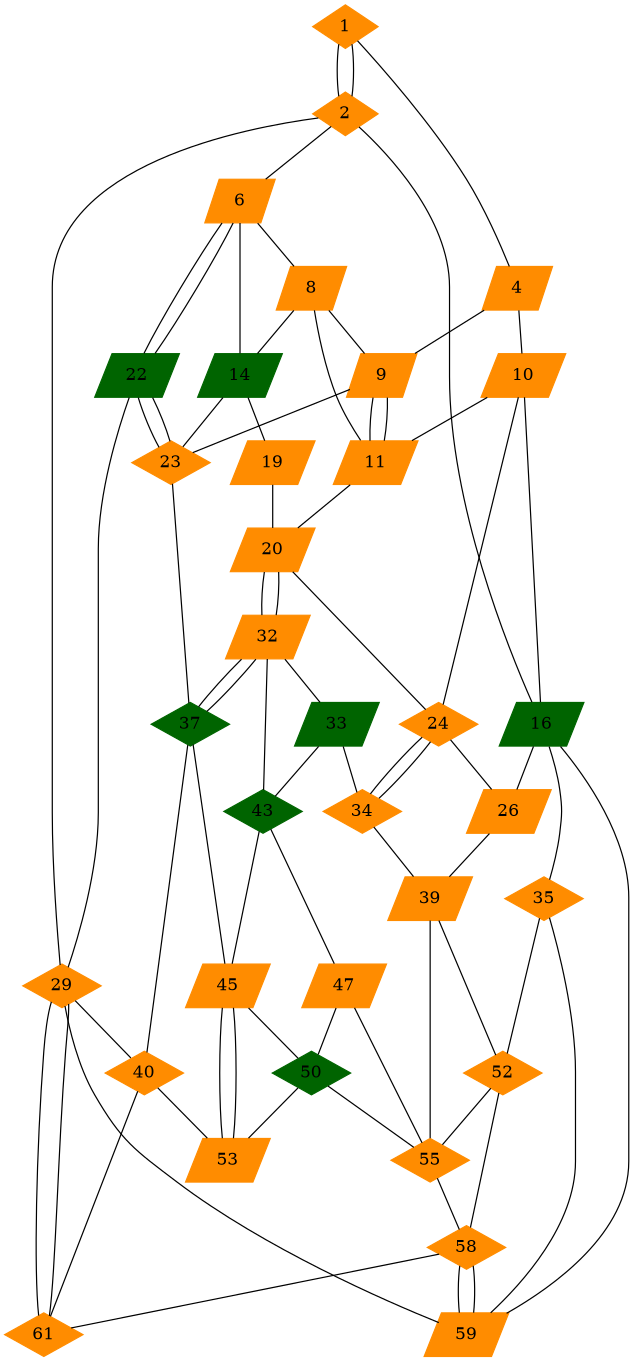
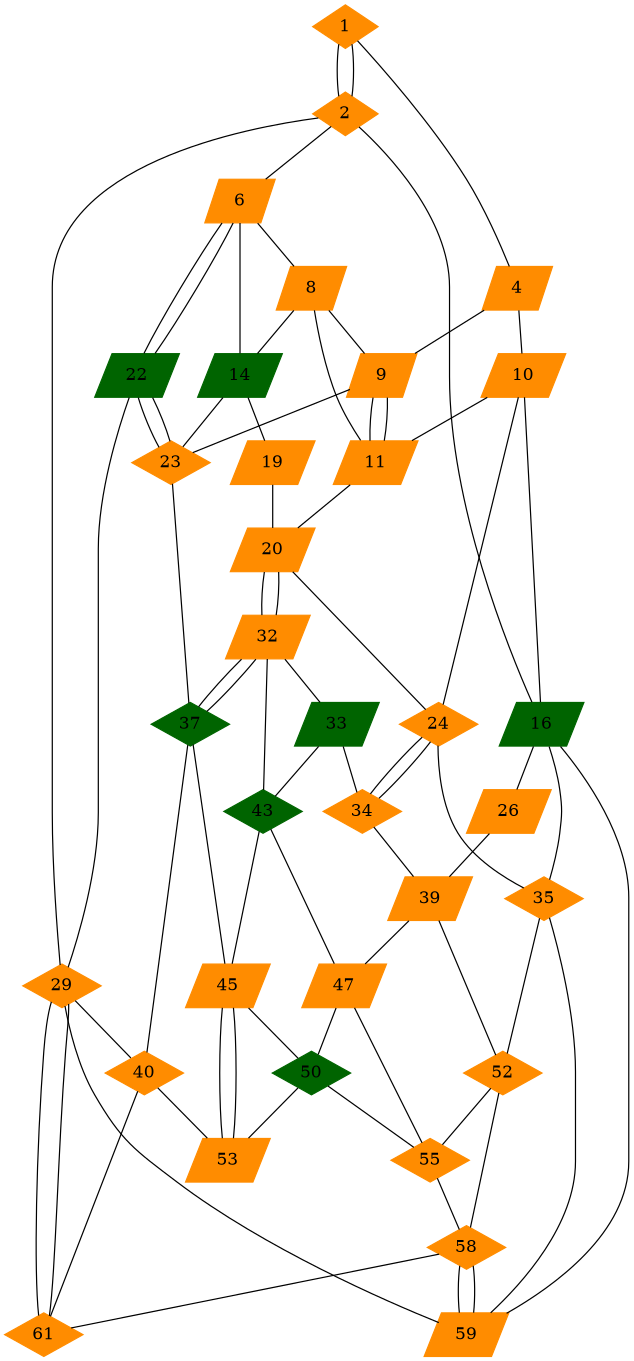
(471, 765) -> (457, 831)
(430, 1029) -> (387, 942)
